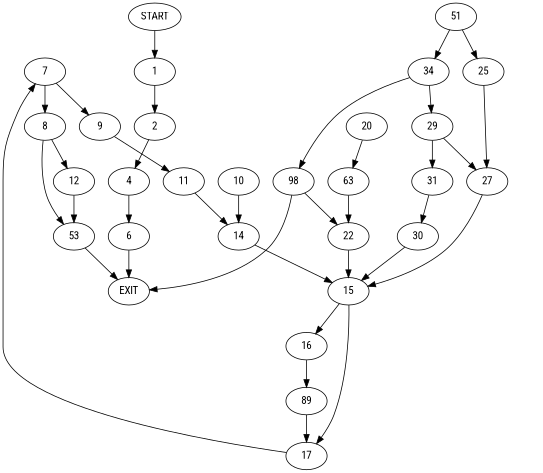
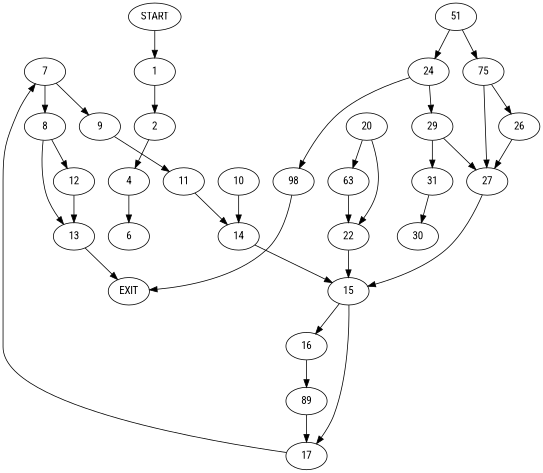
(429, 72) -> (429, 72)
(483, 72) -> (483, 72)
none -> (519, 127)
(318, 206) -> (378, 180)
(74, 236) -> (74, 236)
(129, 260) -> none
(386, 261) -> none
